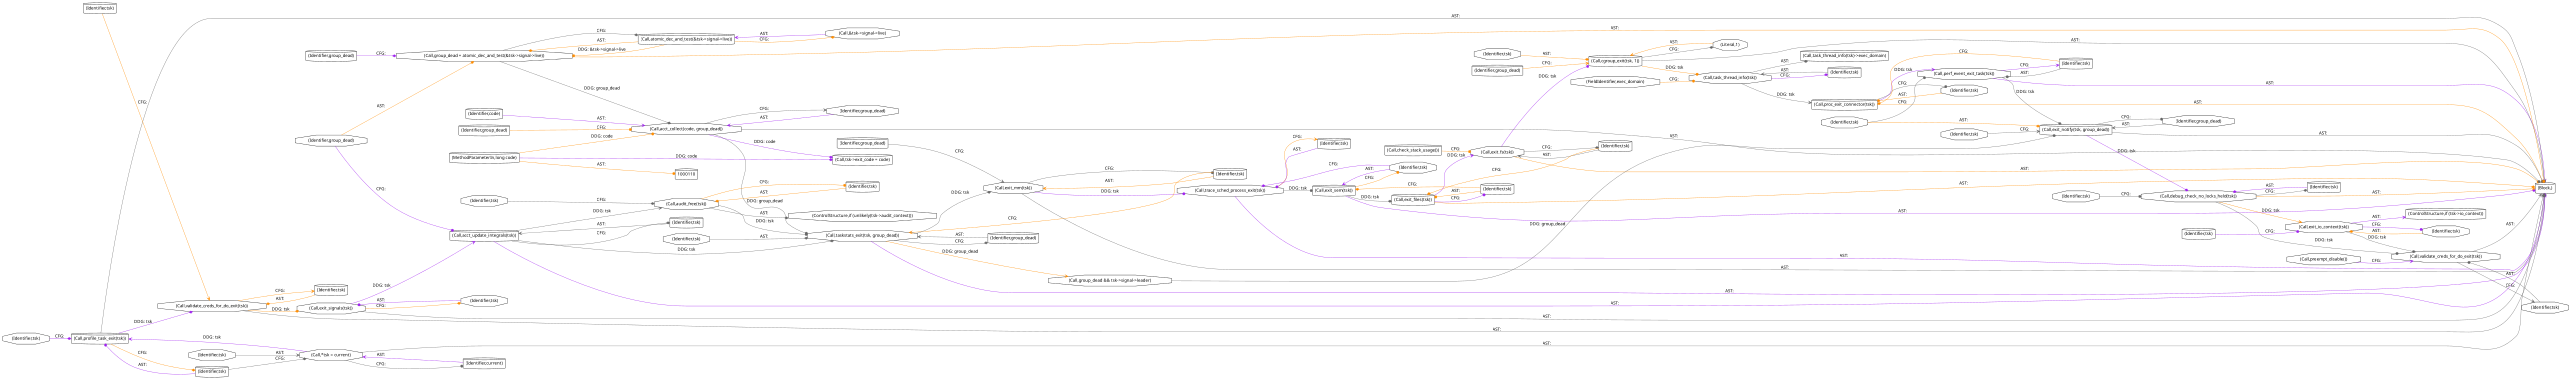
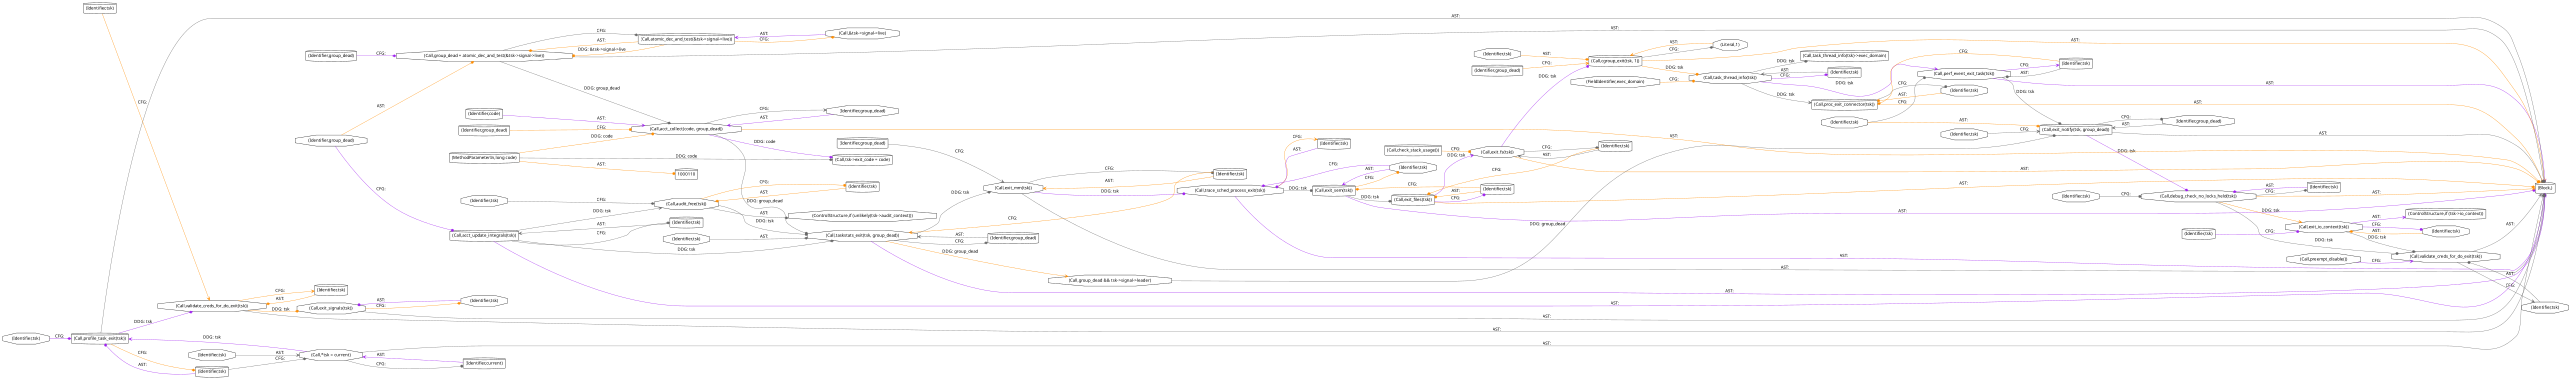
(1612, 31) -> (1612, 31)
(2135, 43) -> (2135, 43)
(1786, 61) -> (1786, 61)
(1898, 77) -> (1856, 96)
(1644, 136) -> (1644, 136)
(674, 159) -> (674, 159)
(413, 277) -> none
